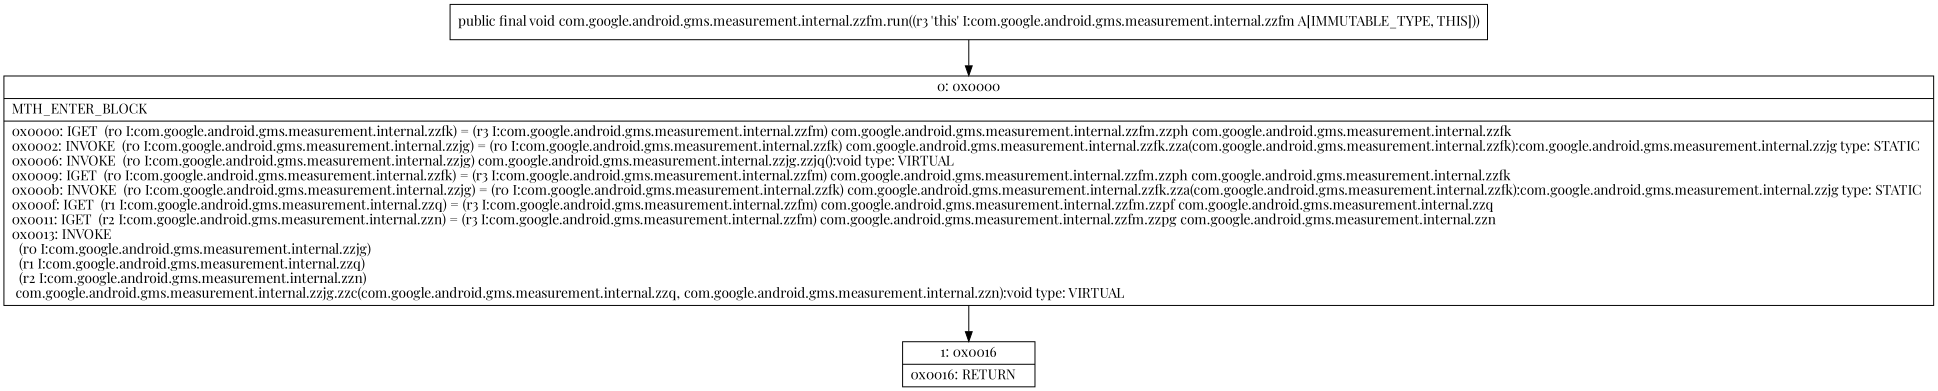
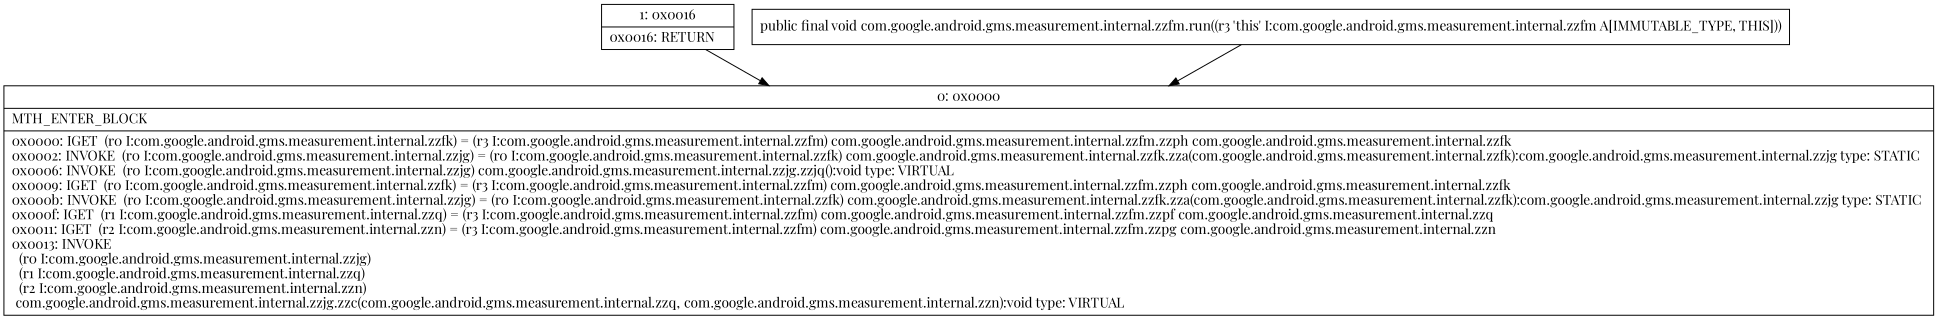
(969, 319) -> (733, 65)
